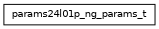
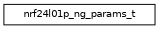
(79, 15) -> (79, 15)
